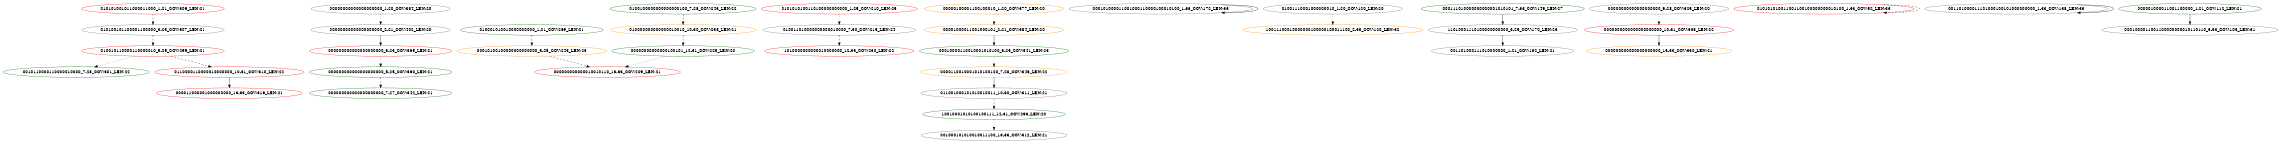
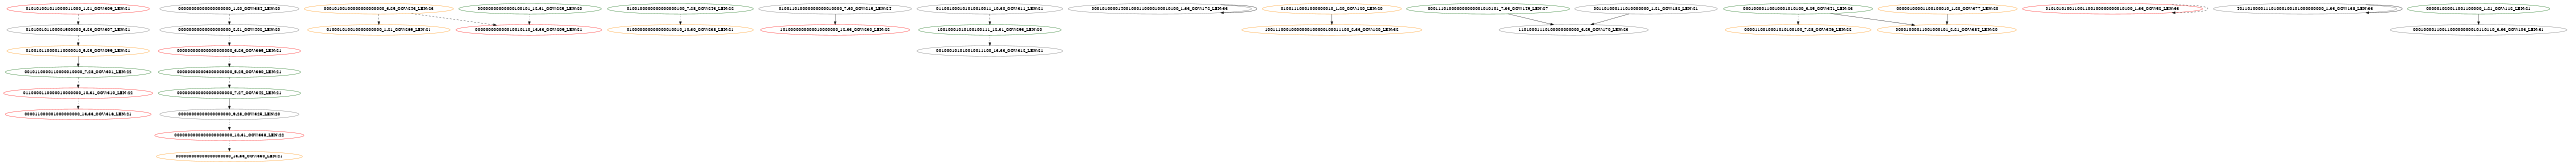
(839, 9) -> none
(1161, 9) -> (1160, 9)
(1333, 9) -> (1332, 9)
(2016, 9) -> (2305, 9)
(2190, 9) -> (2479, 9)
(381, 18) -> (229, 18)
(683, 18) -> (680, 18)
(994, 18) -> (1947, 18)
(1333, 18) -> (1332, 18)
(153, 30) -> (78, 30)
(532, 30) -> (379, 30)
(381, 39) -> (229, 39)
(532, 39) -> (379, 18)
(683, 39) -> none
(839, 39) -> (835, 18)
(994, 39) -> (1871, 19)
(1503, 39) -> (1611, 19)
(1659, 39) -> (229, 145)
(153, 51) -> (78, 51)
(116, 61) -> (78, 60)
(190, 61) -> (78, 81)
(381, 72) -> (229, 72)
(229, 81) -> (78, 102)
(994, 81) -> none
none -> (229, 102)
